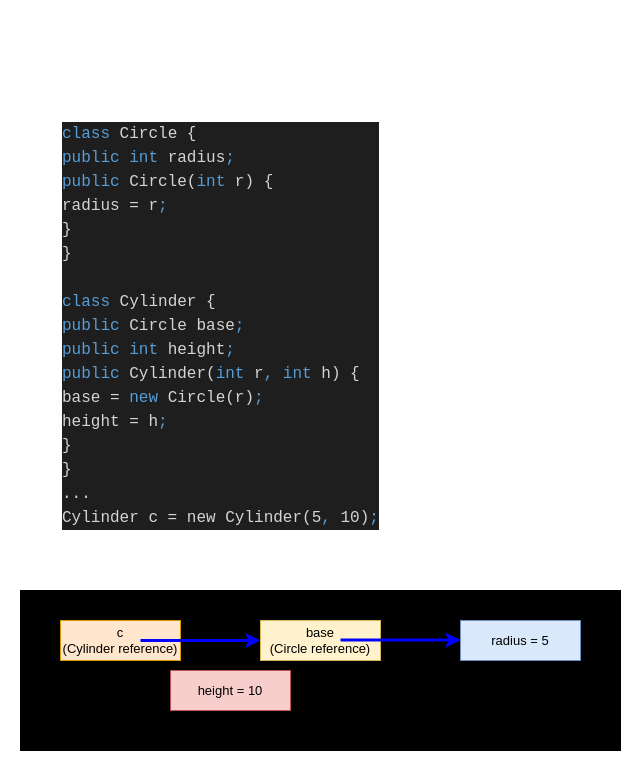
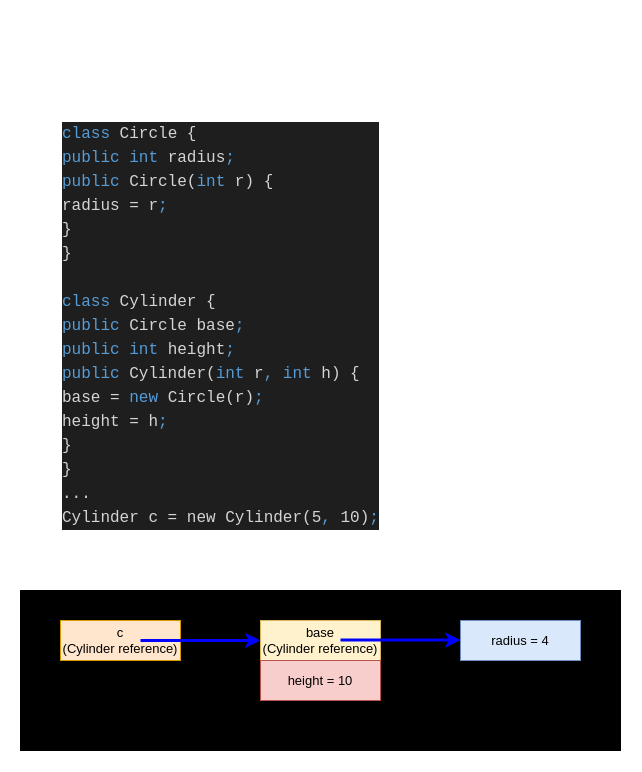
(321, 641) -> (321, 641)
(521, 641) -> (521, 641)
(231, 691) -> (321, 681)
